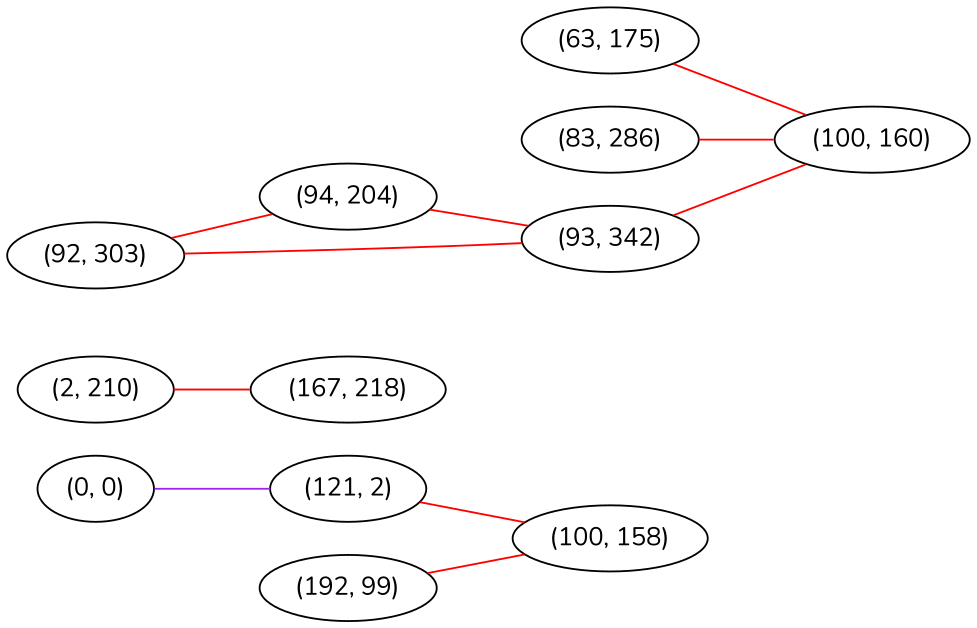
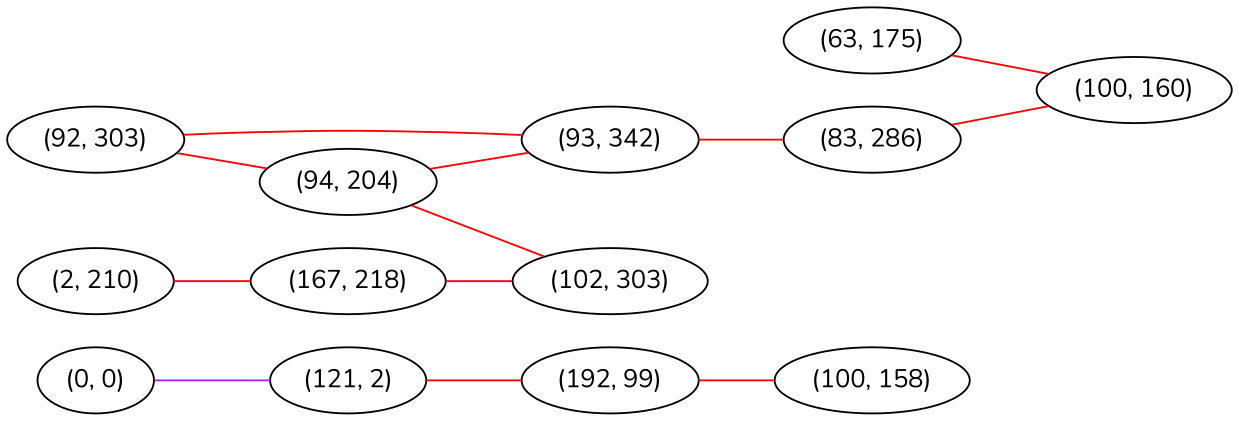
(740, 190) -> (741, 140)
none -> (610, 281)
(472, 512) -> (474, 380)
